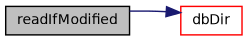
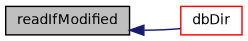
(148, 11) -> (162, 30)
